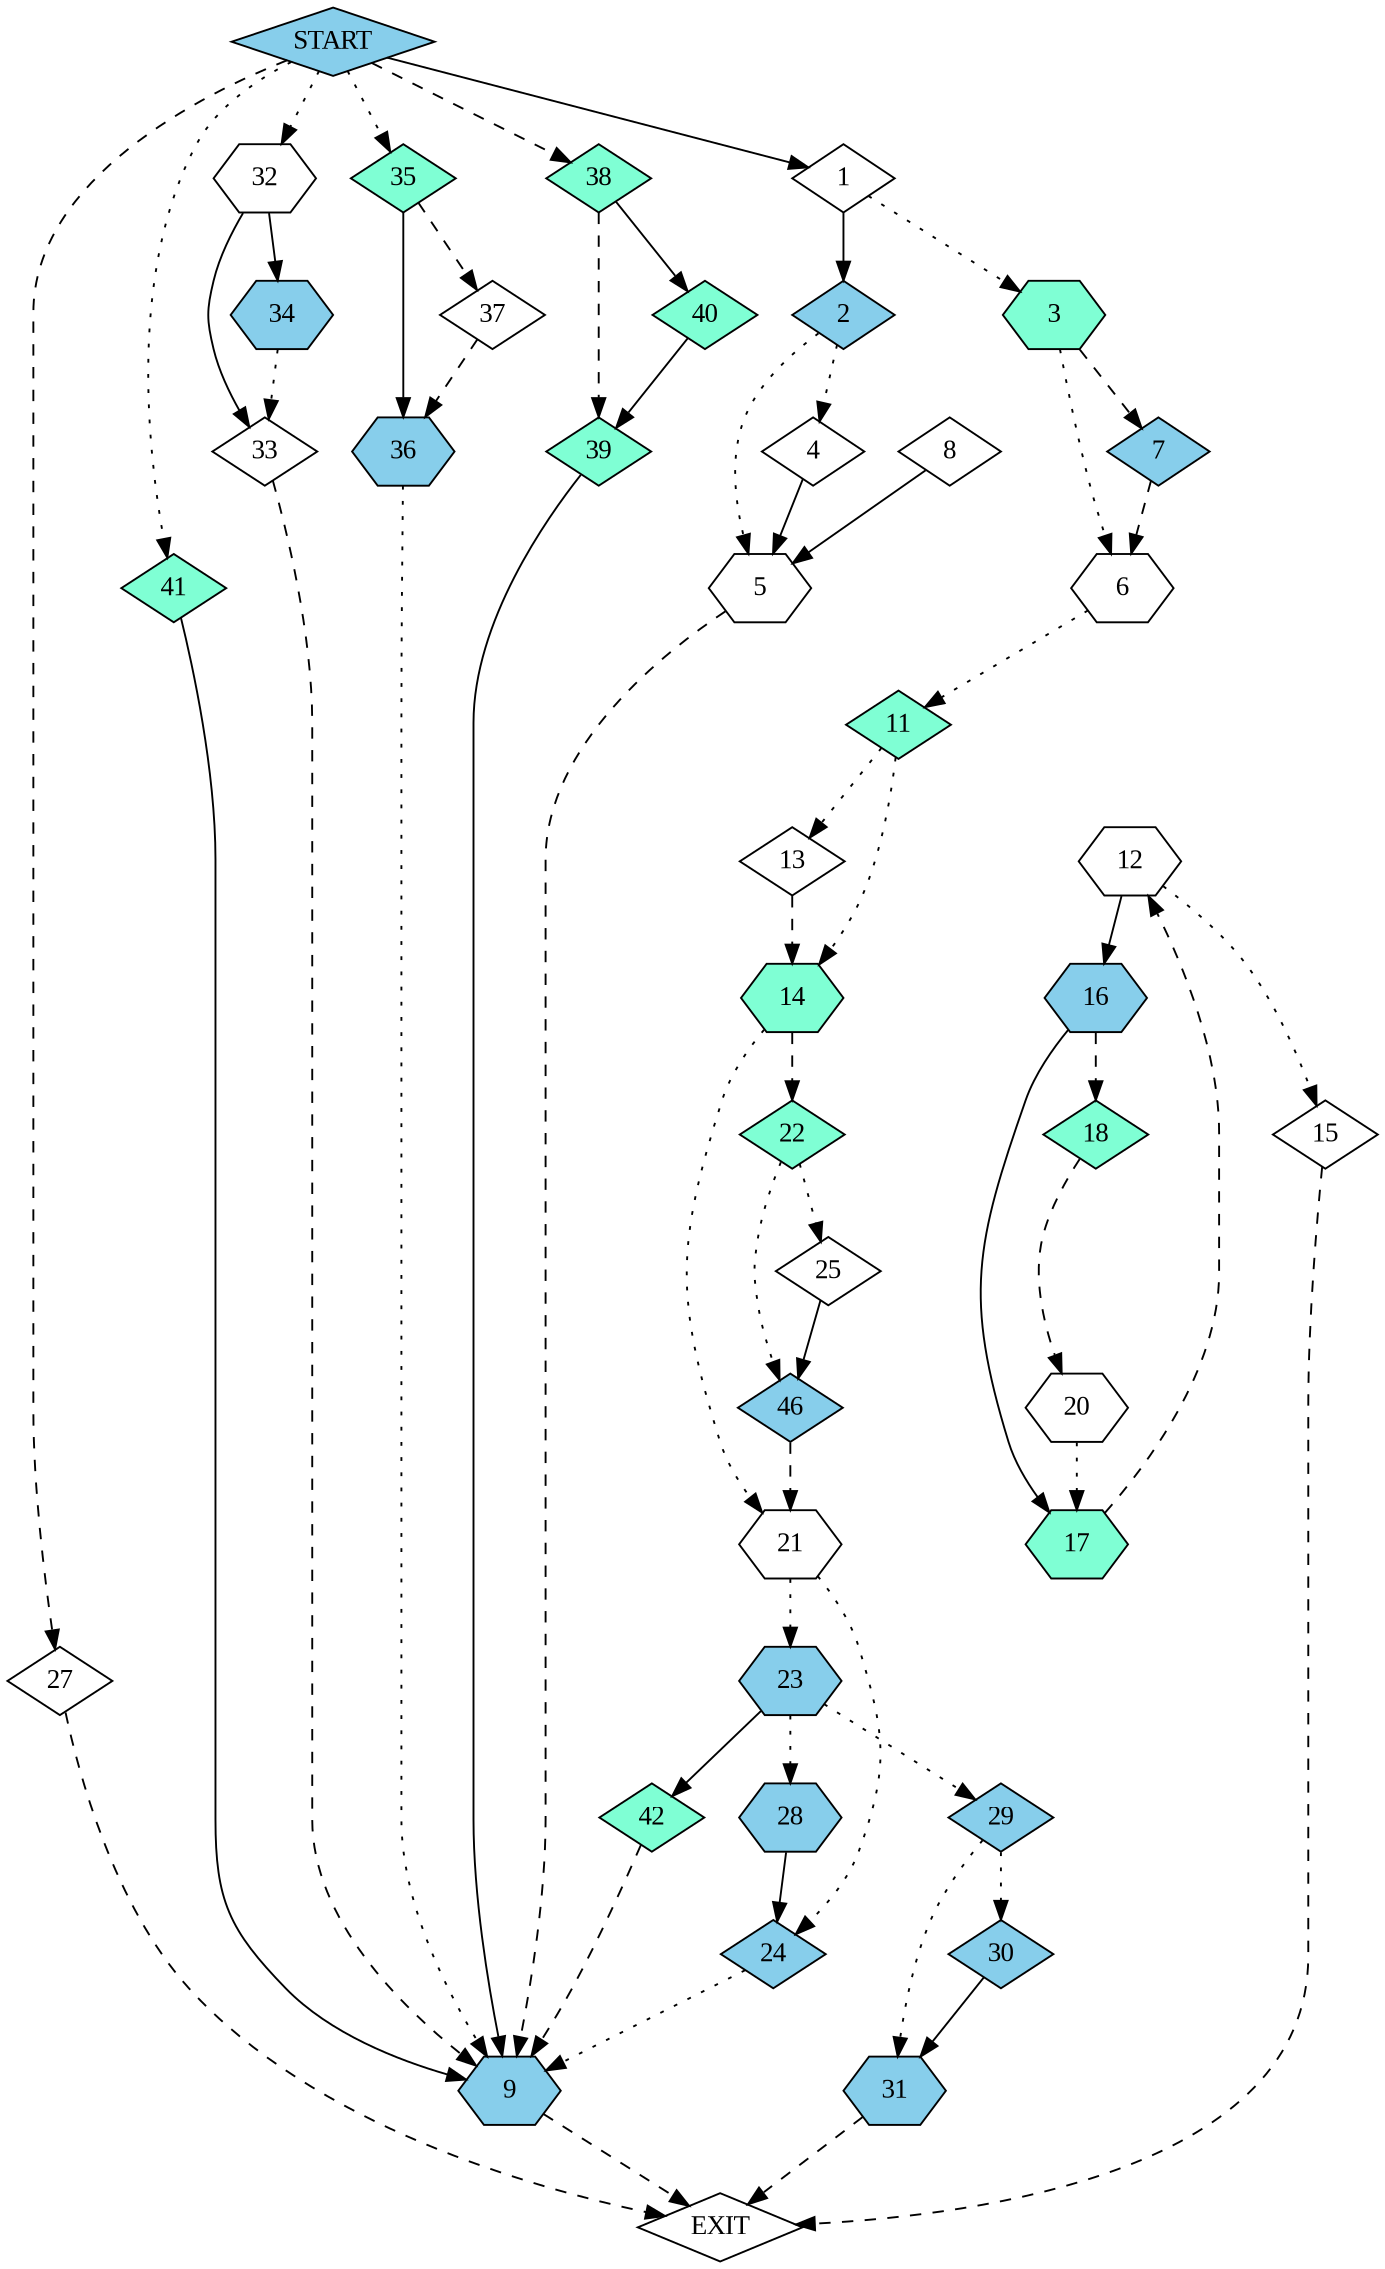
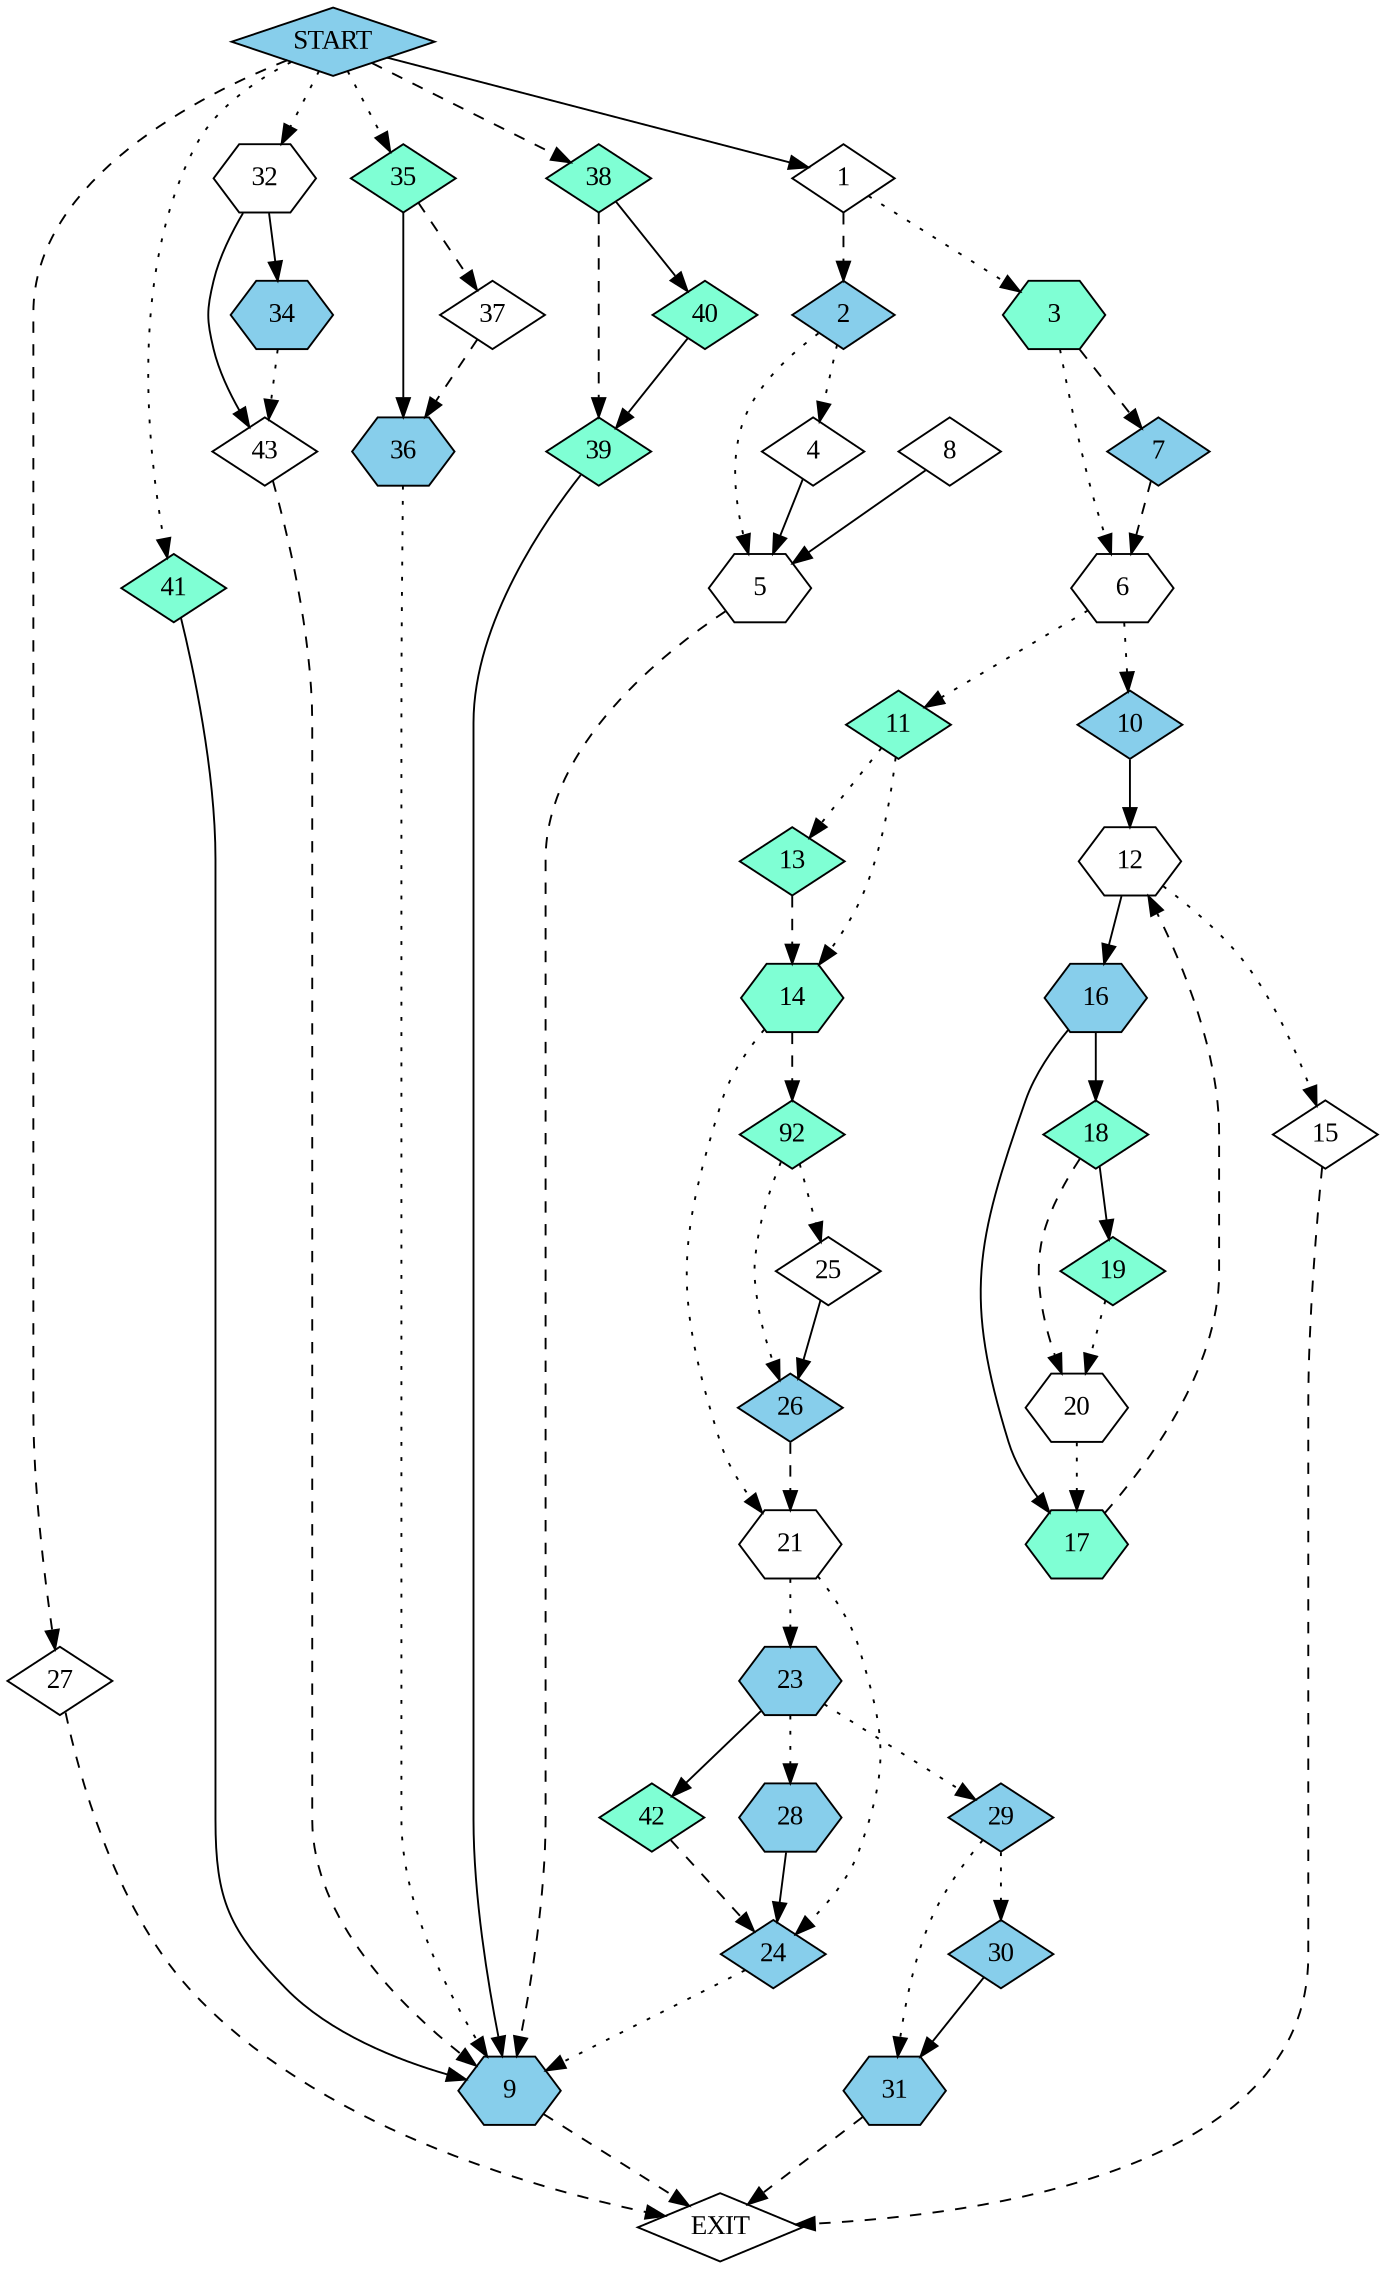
(843, 237) -> (843, 237)
(265, 452) -> (265, 452)
none -> (1130, 725)
(792, 861) -> (792, 861)
(1096, 1057) -> (1096, 1057)
(792, 1135) -> (792, 1135)
none -> (1113, 1271)
(790, 1408) -> (790, 1408)
(595, 1944) -> (706, 1879)
